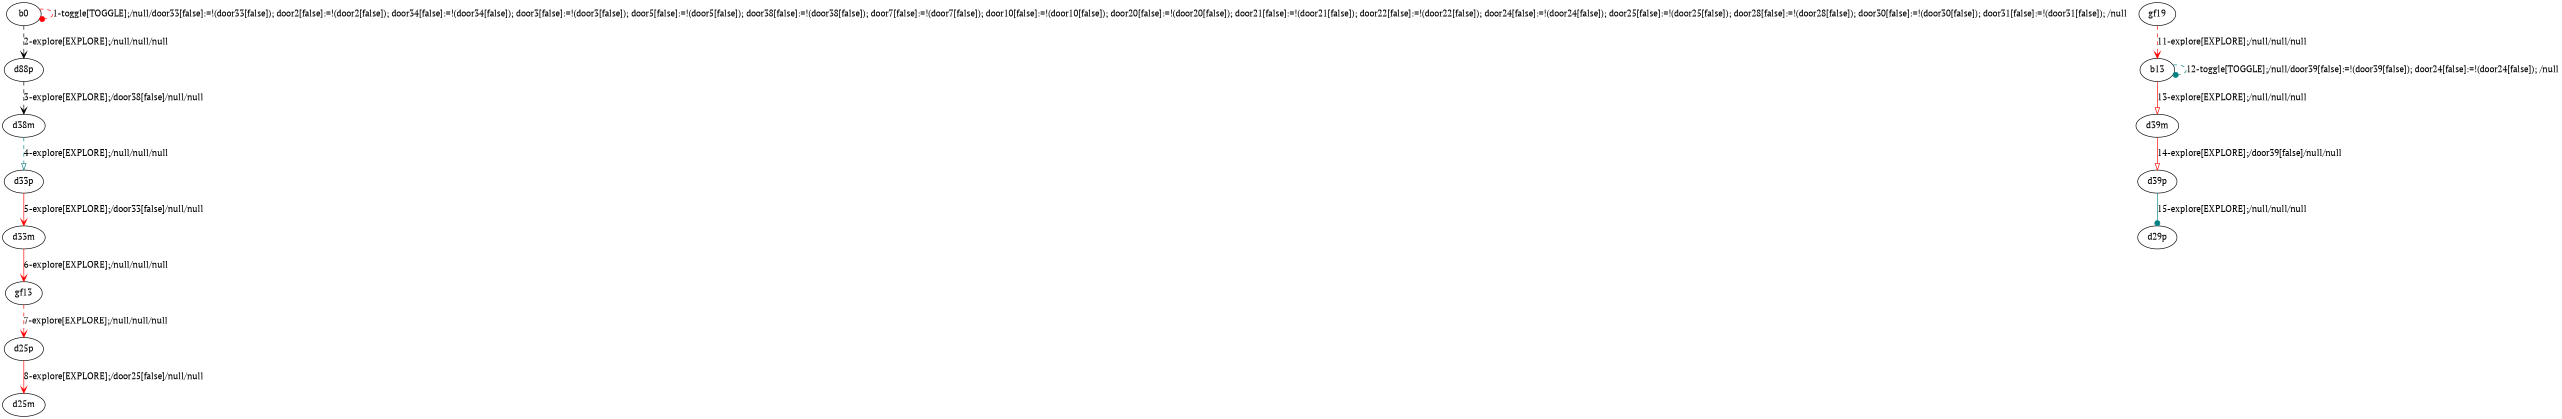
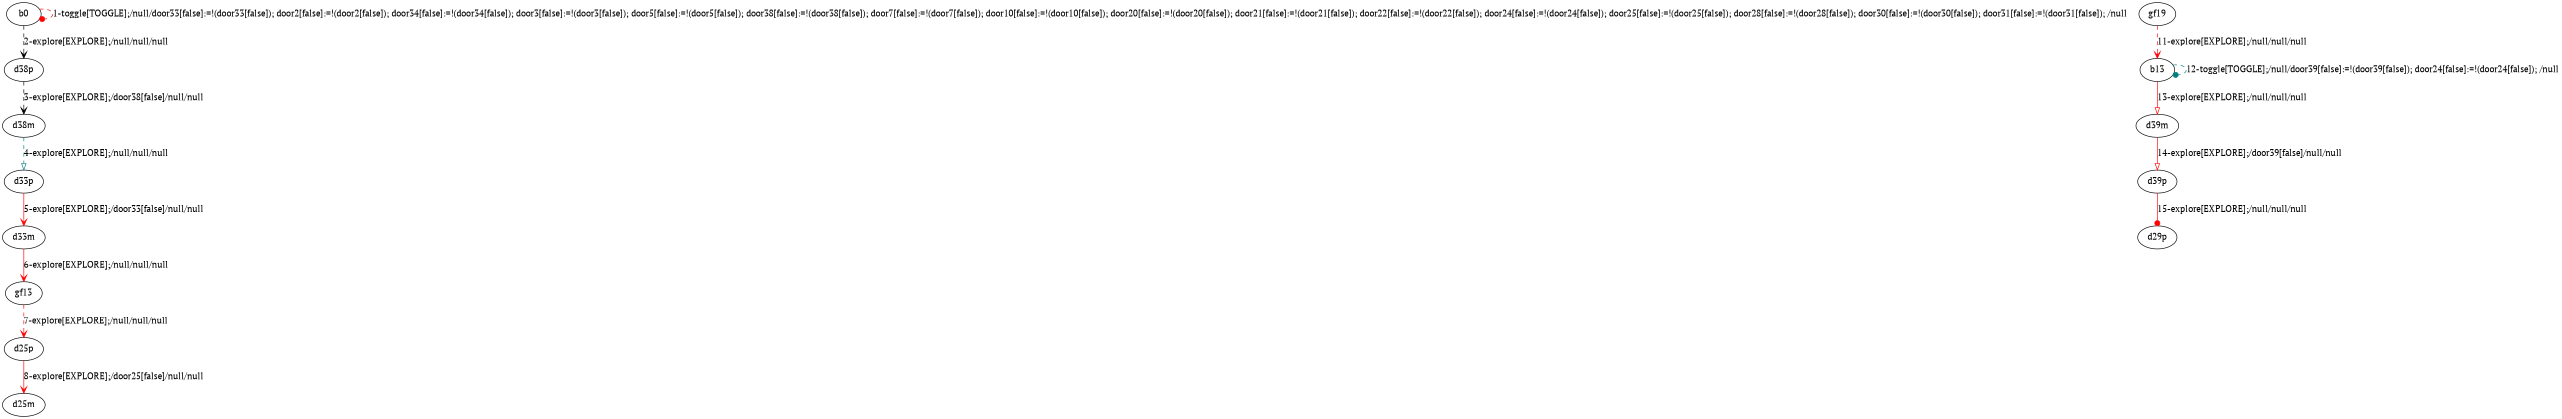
(24, 70) -> (24, 70)
(2157, 207) -> (2157, 207)
